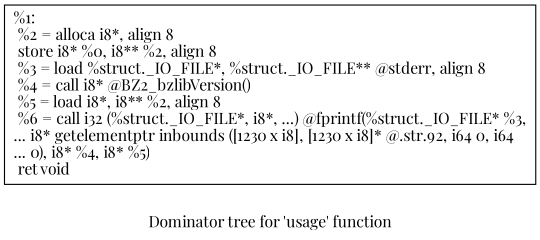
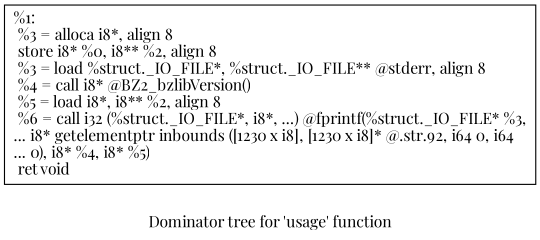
(94, 35) -> (94, 35)
